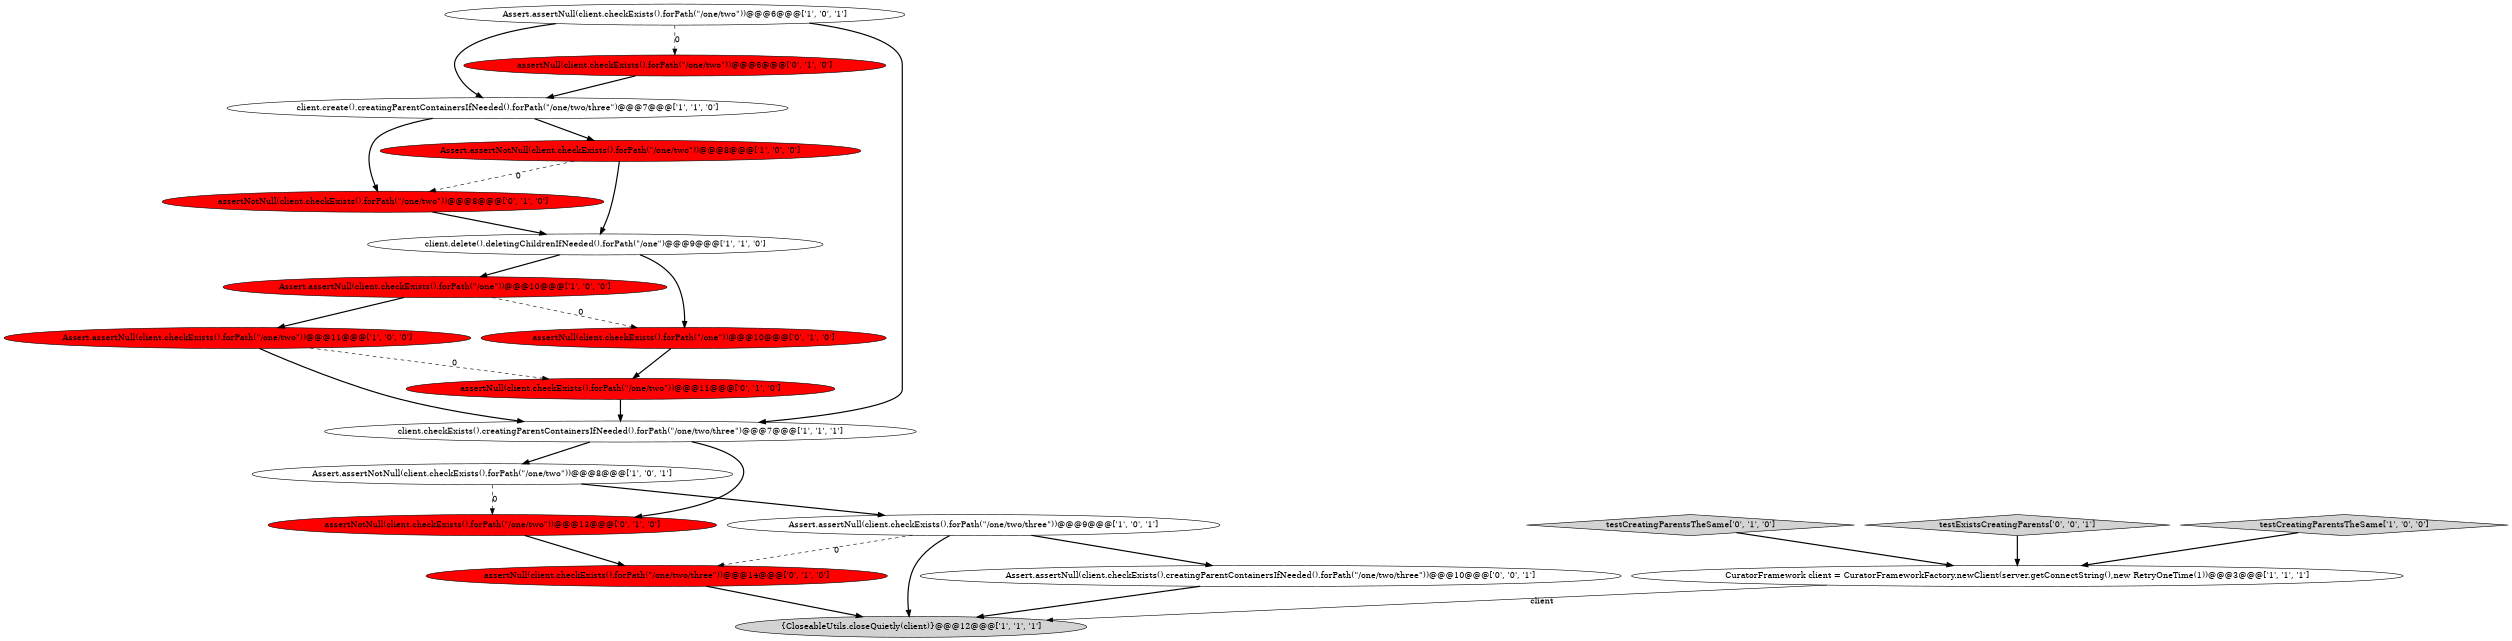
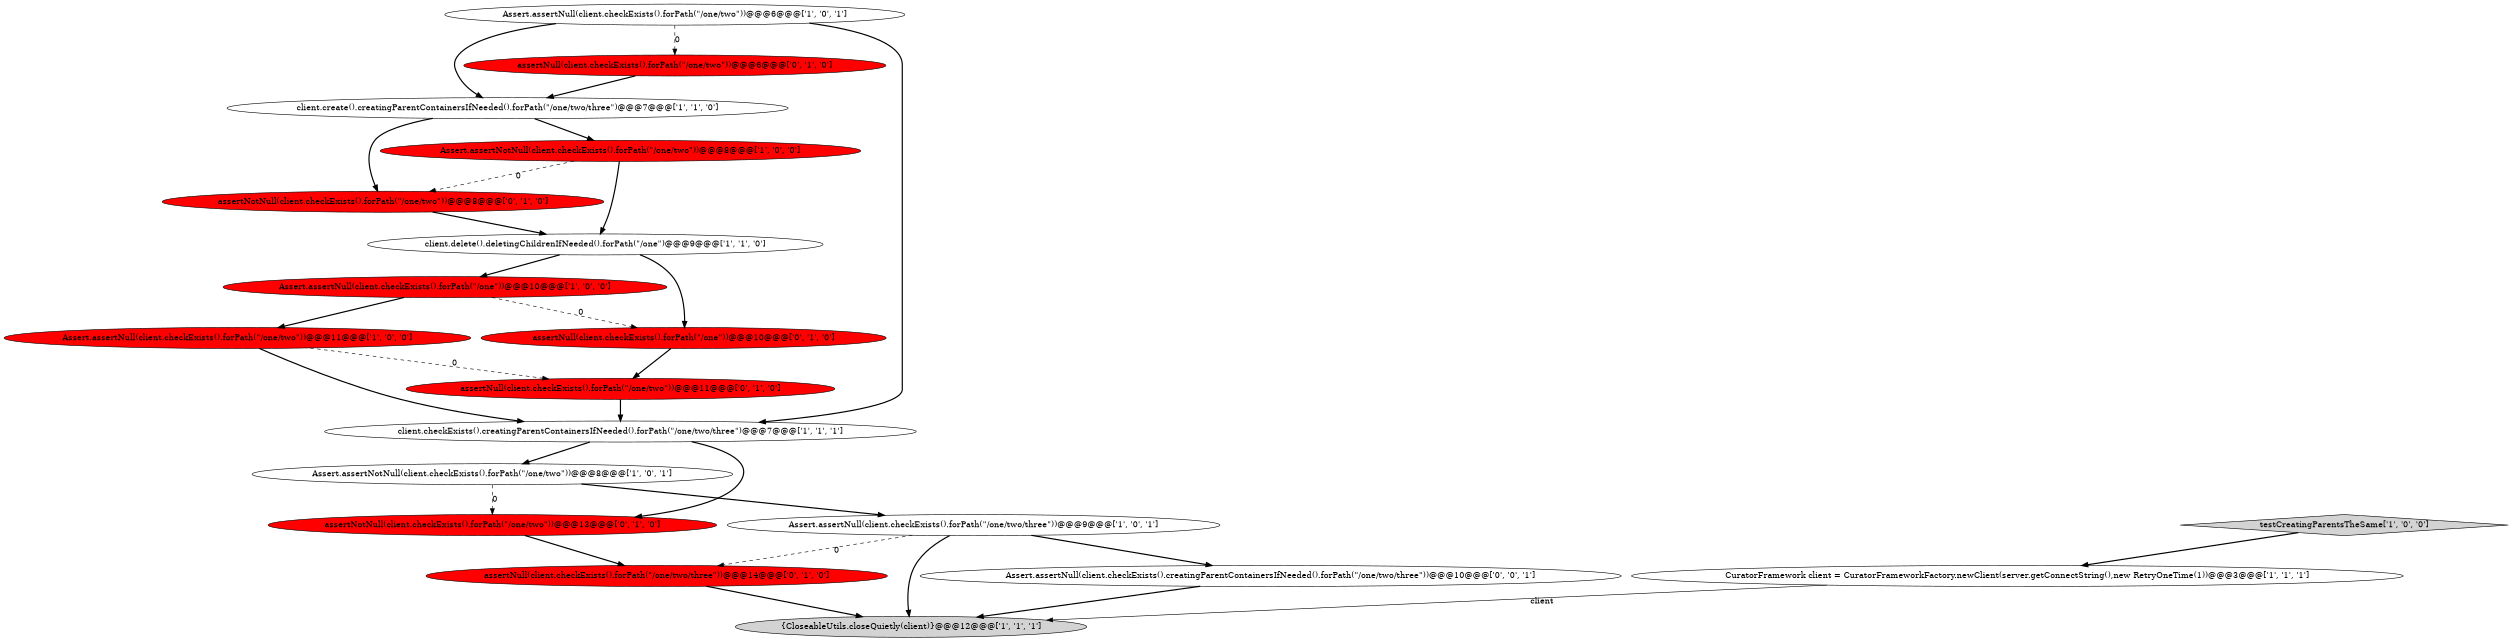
(1690, 525) -> none
(2017, 525) -> none
